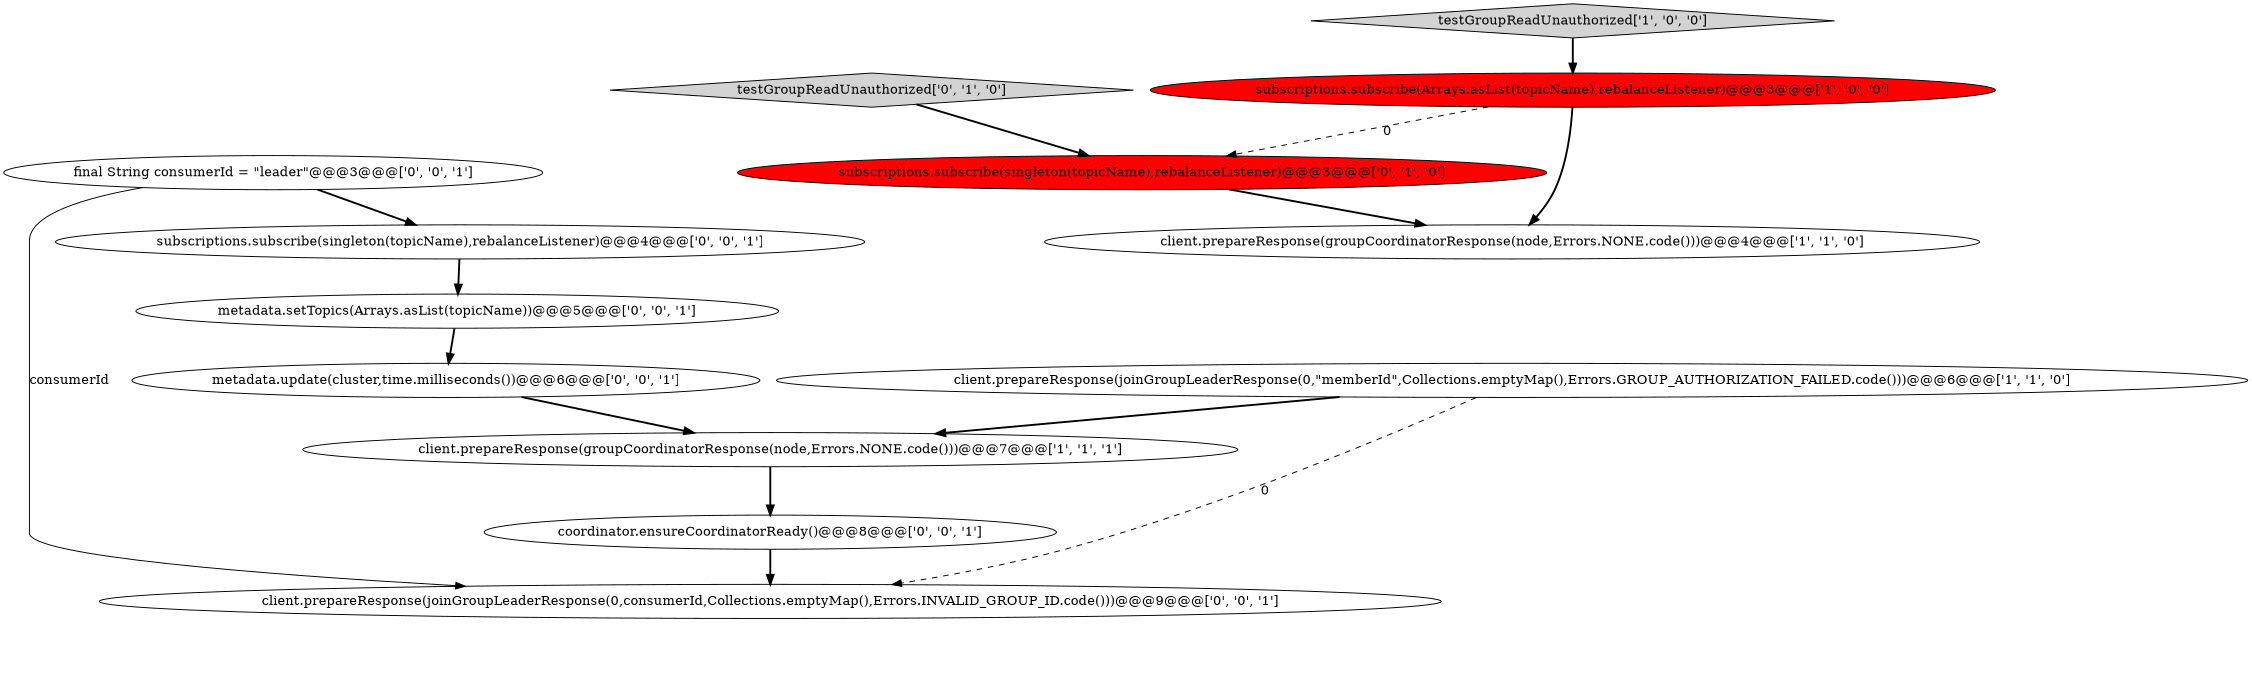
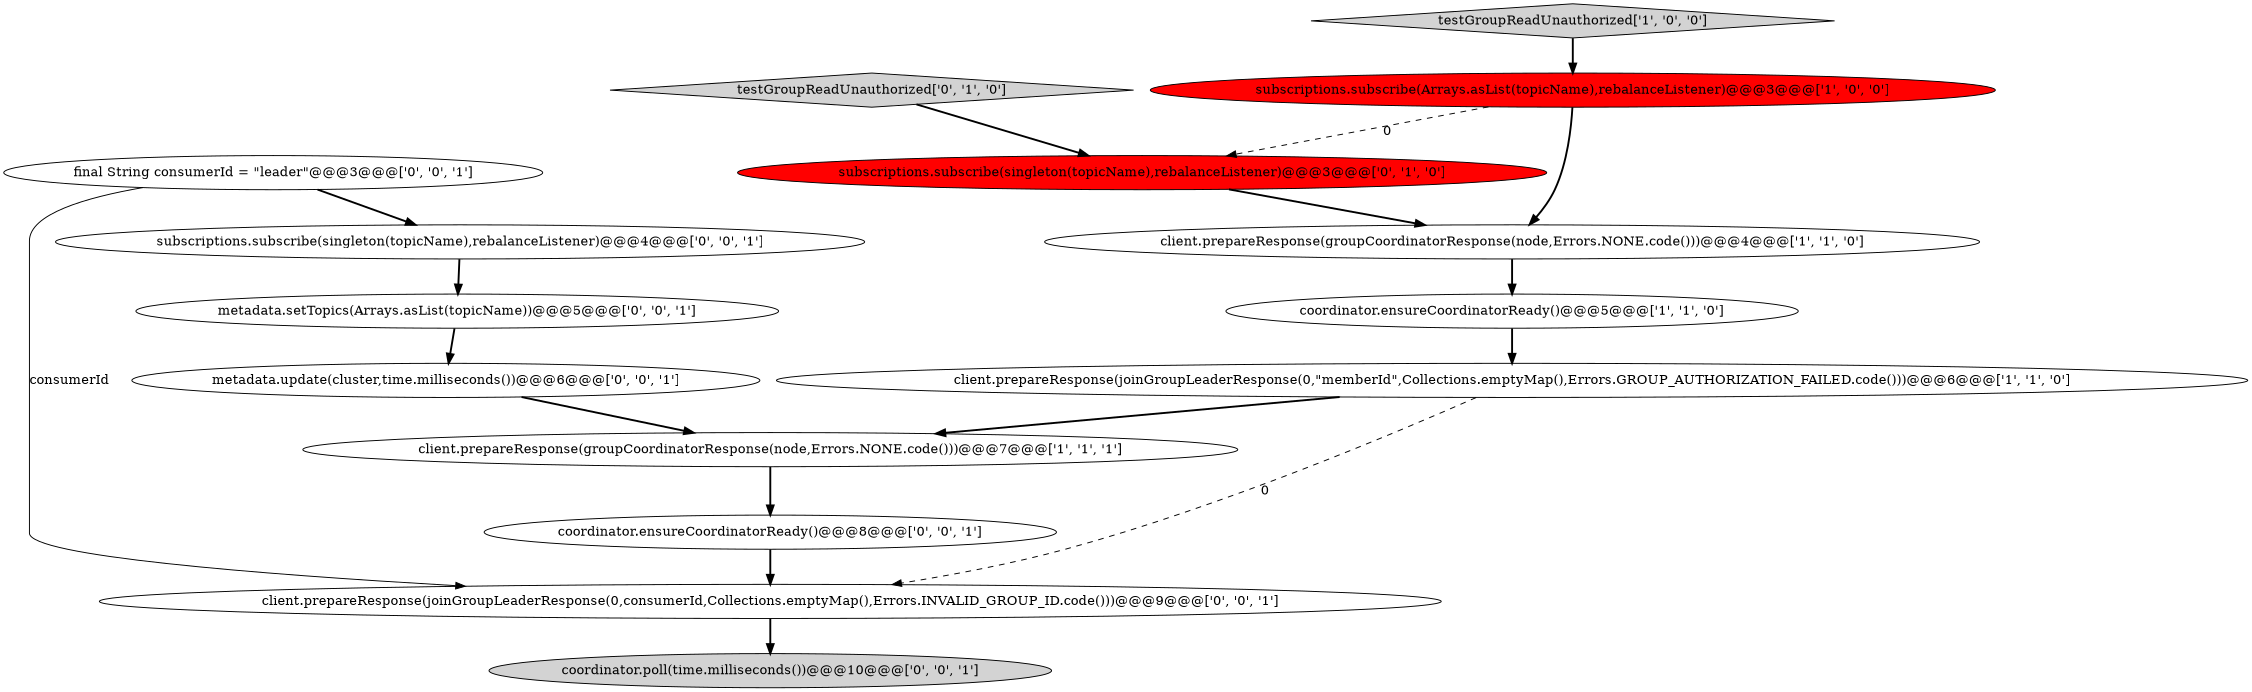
none -> (1512, 311)
none -> (770, 671)
